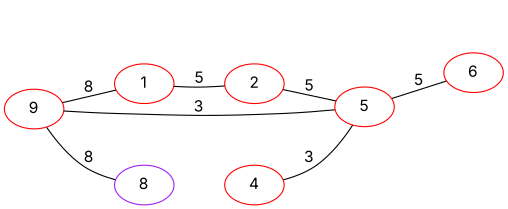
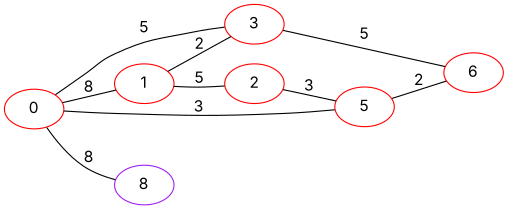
none -> (254, 24)
(419, 81) -> (419, 81)
(309, 86) -> (309, 86)
(34, 109) -> (34, 109)
(254, 185) -> none
